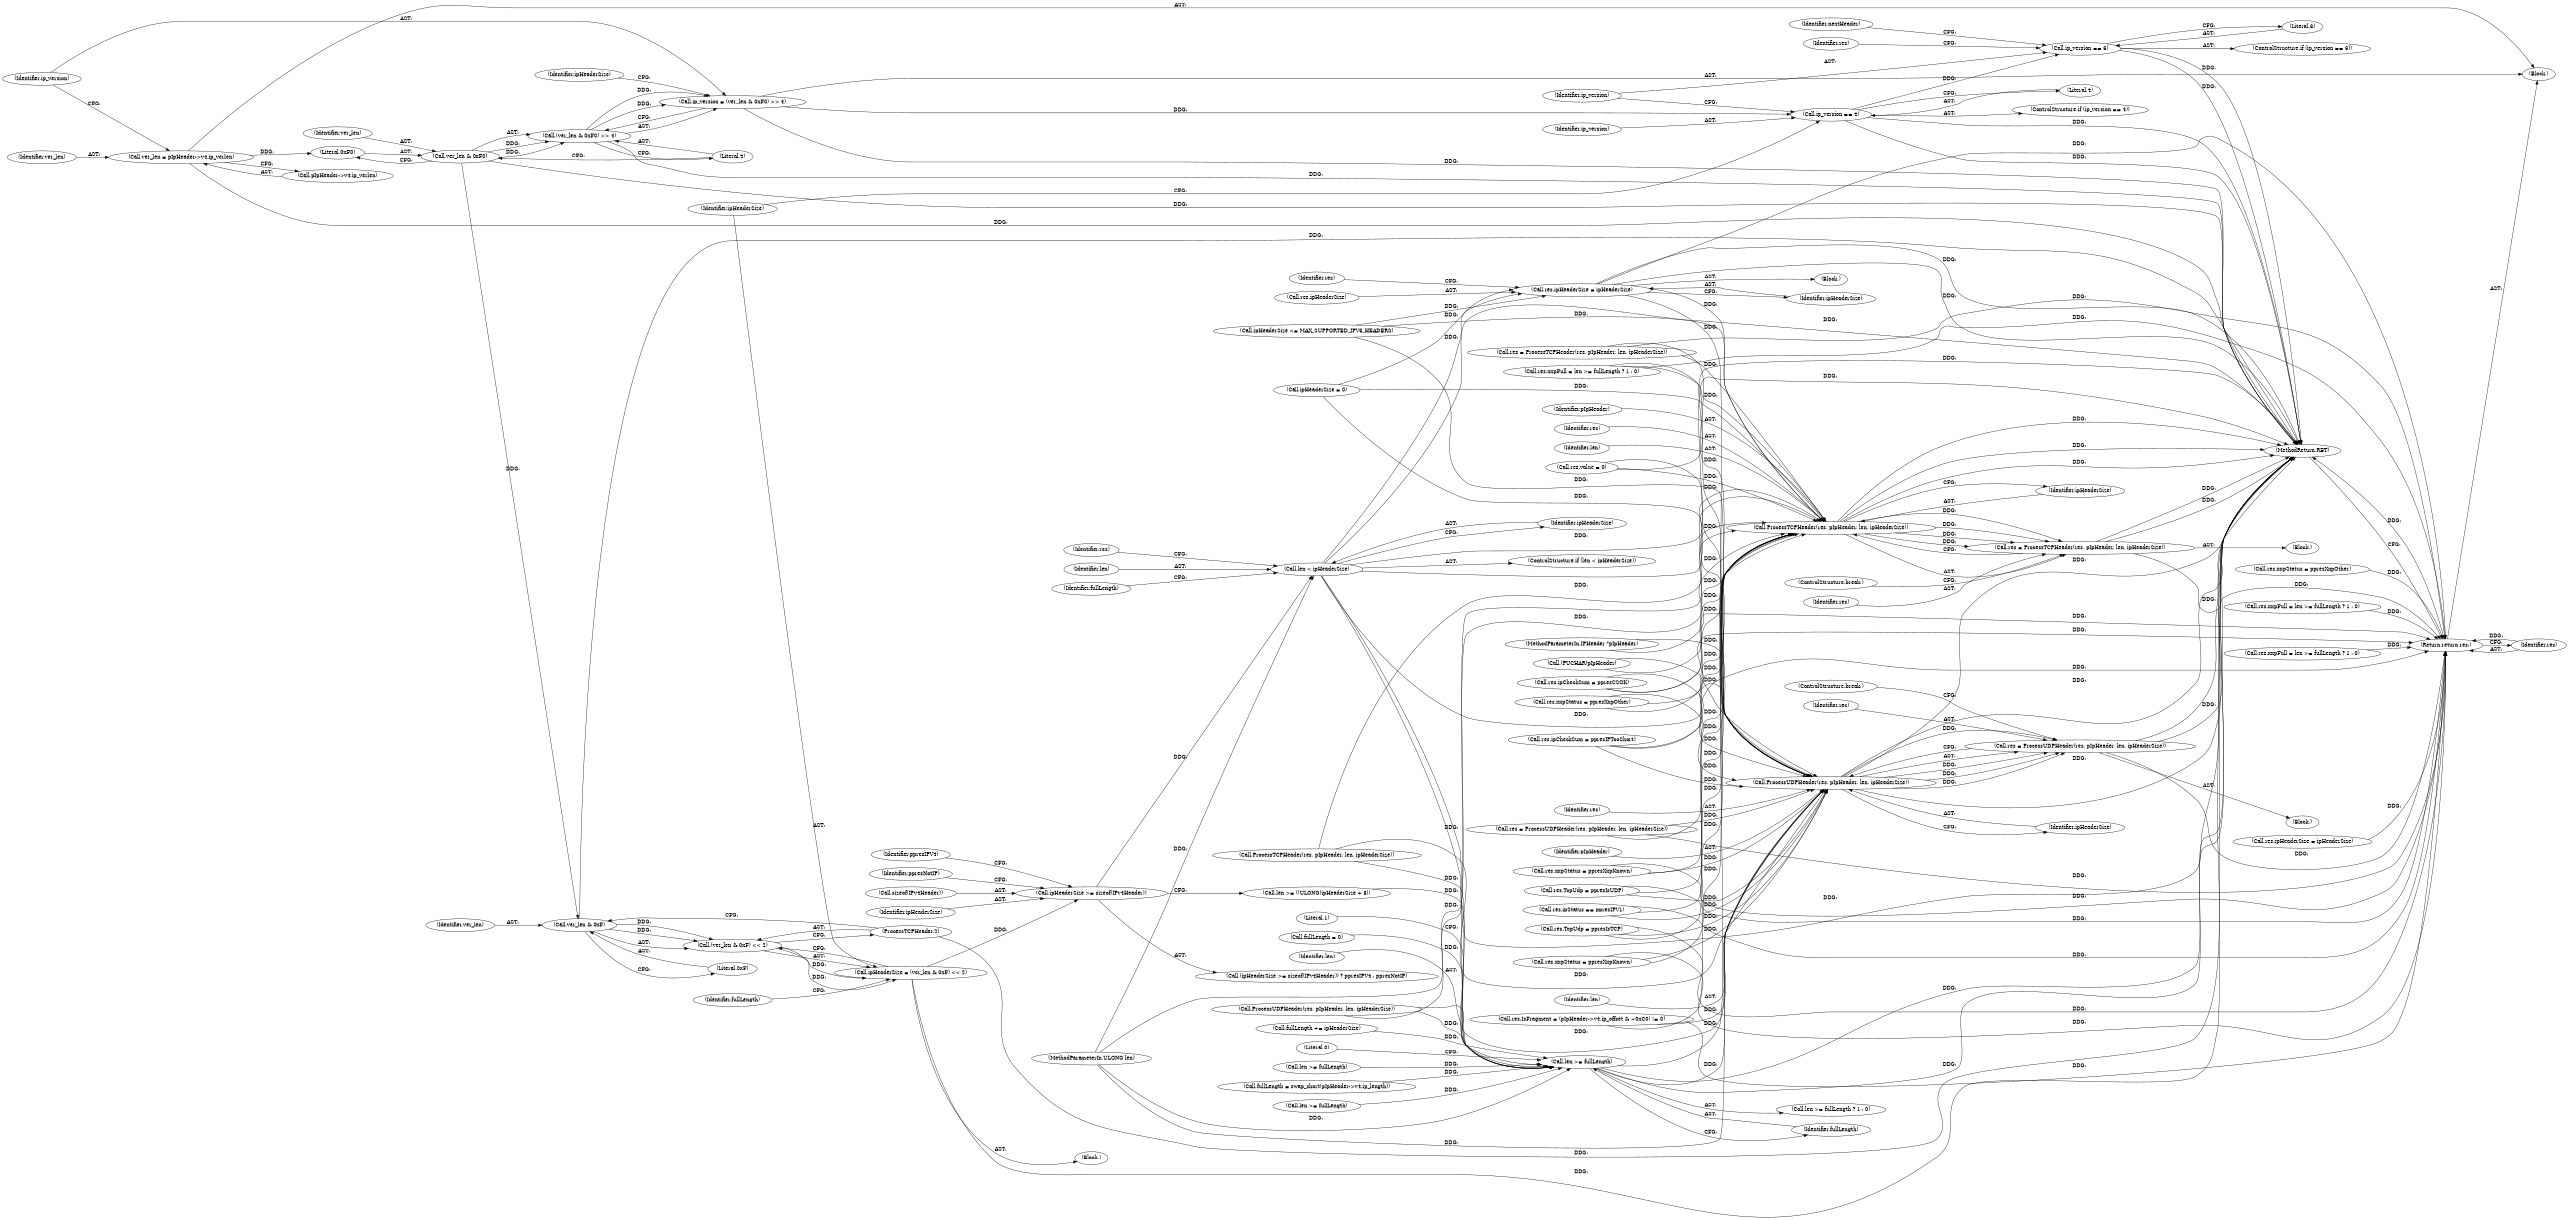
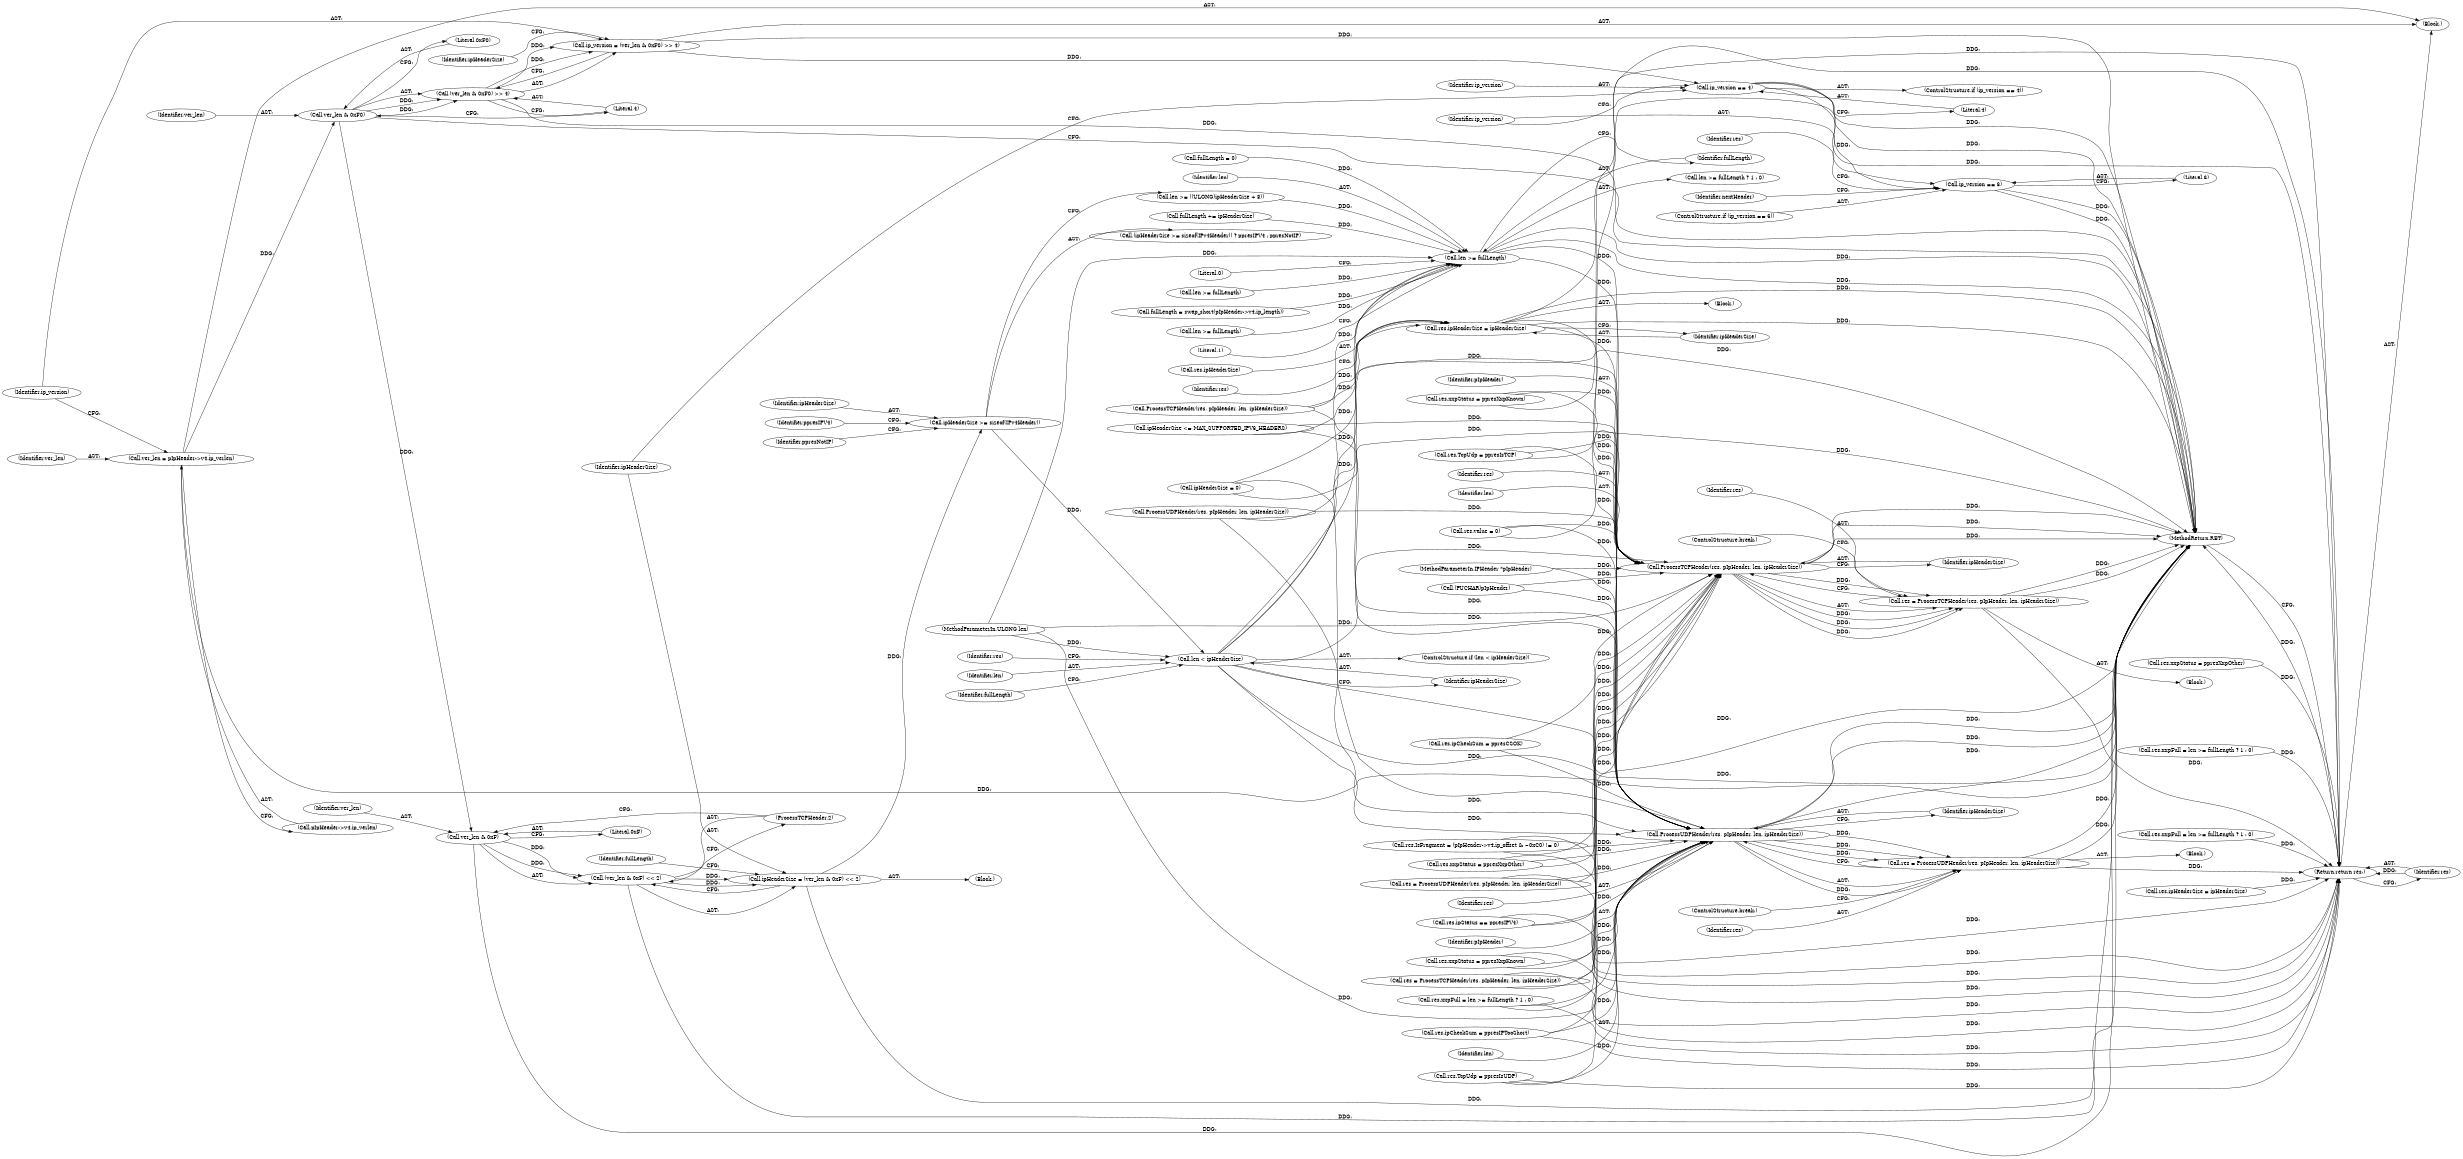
(2176, 49) -> (1860, 203)
(279, 154) -> (259, 289)
(1181, 205) -> (1075, 137)
(1988, 620) -> none
(911, 893) -> none
(1582, 910) -> (1476, 923)
(1844, 1152) -> (1589, 1122)
